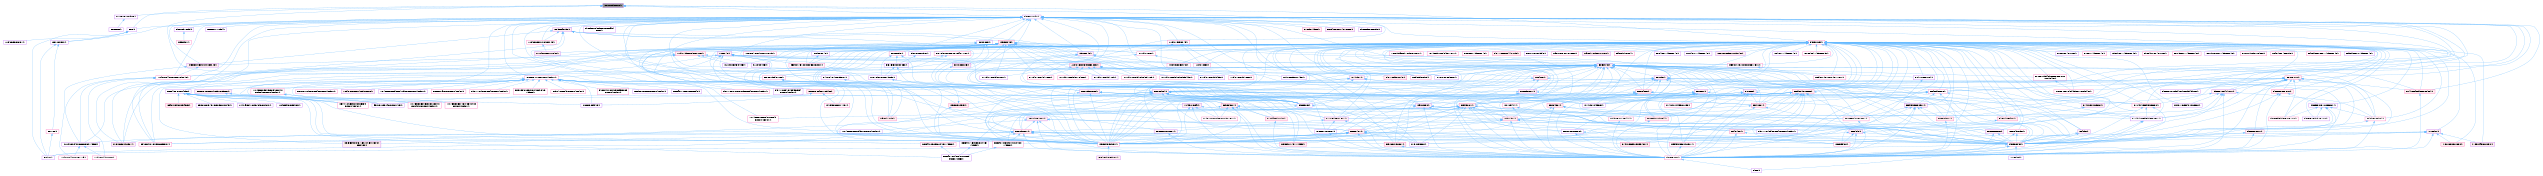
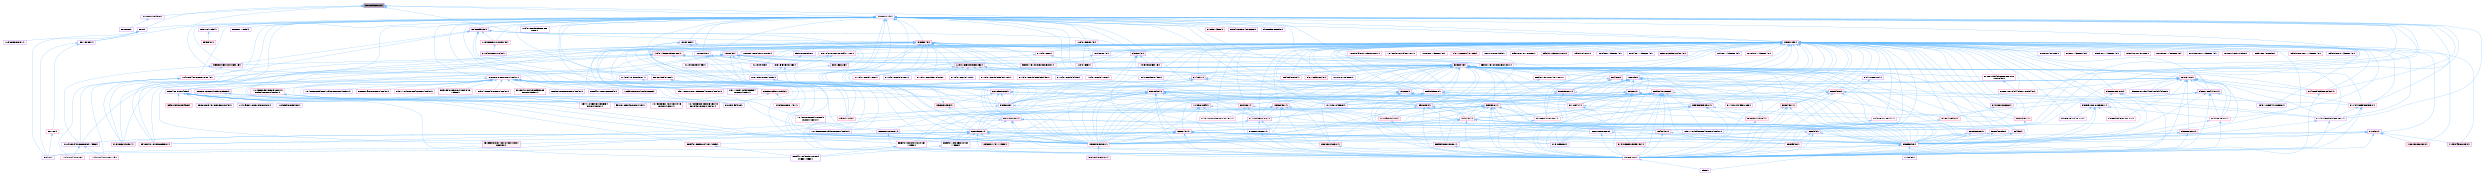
(2015, 26) -> none
(599, 30) -> (535, 30)
(1458, 47) -> (1501, 92)
(316, 91) -> none
